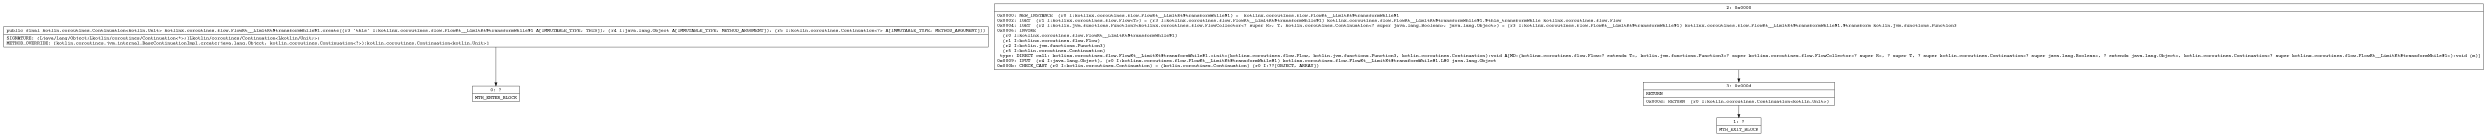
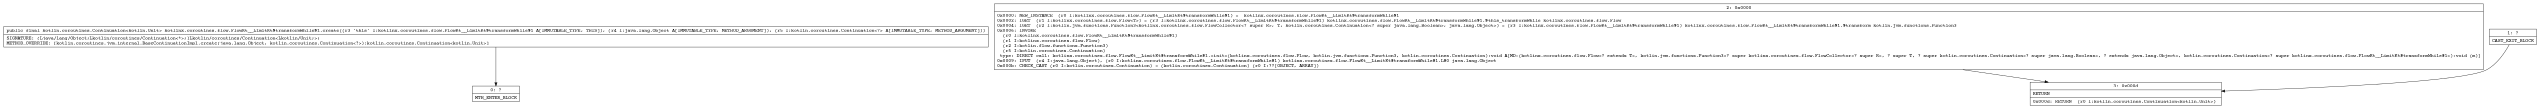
(1051, 46) -> (1053, 46)
(1739, 110) -> (2373, 84)
(1739, 129) -> (2513, 41)
